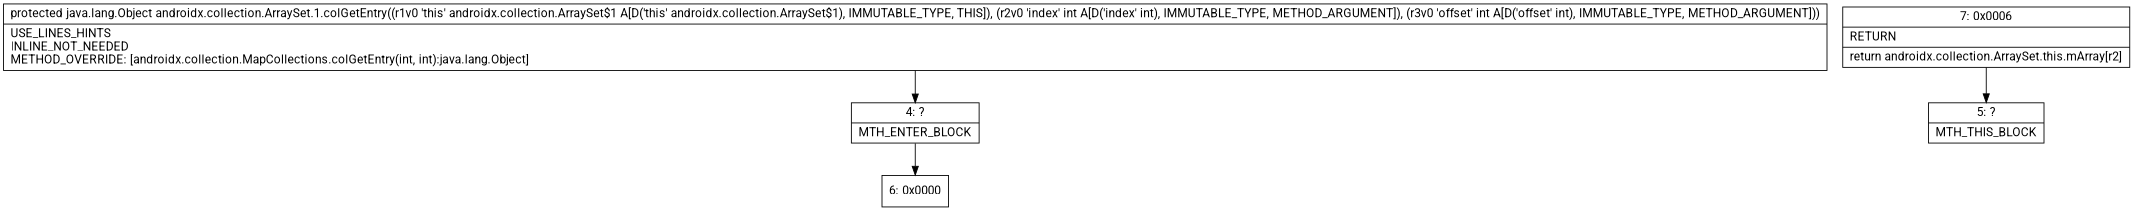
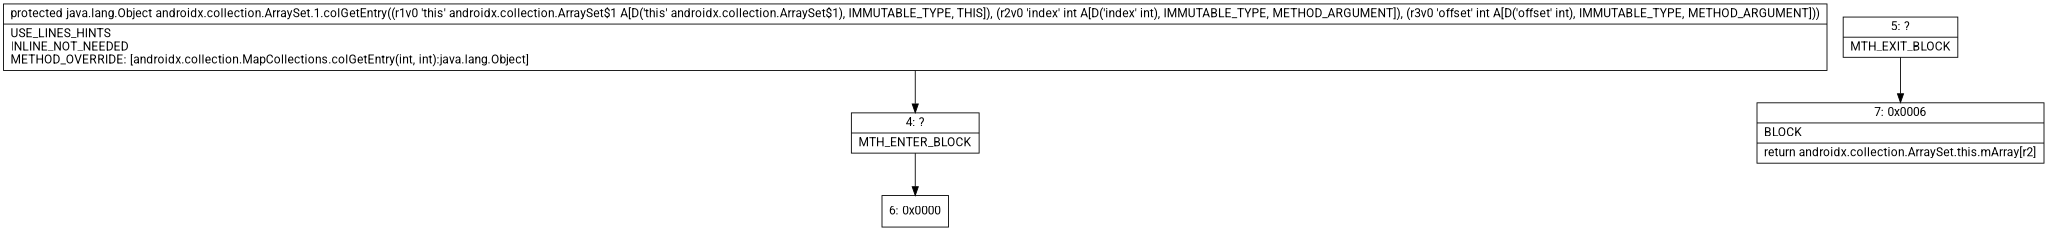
(1873, 37) -> (1783, 133)
(1986, 81) -> (1900, 75)
(1986, 133) -> (1900, 47)
